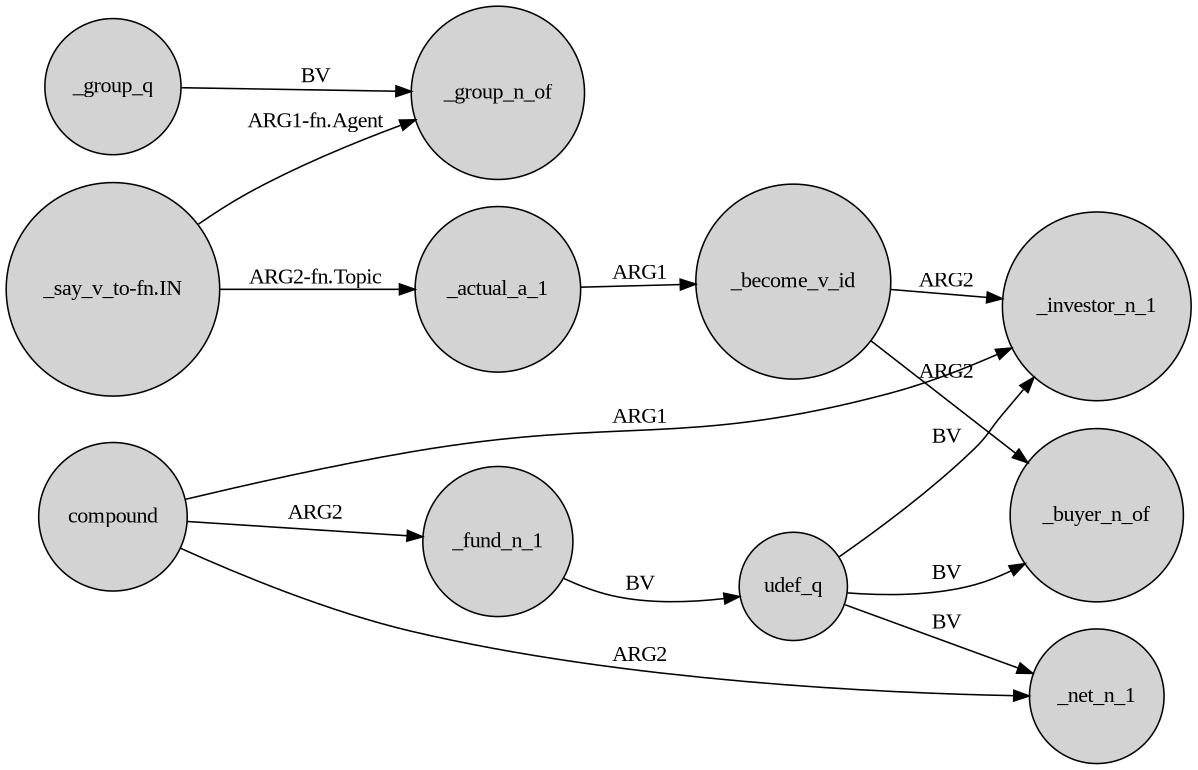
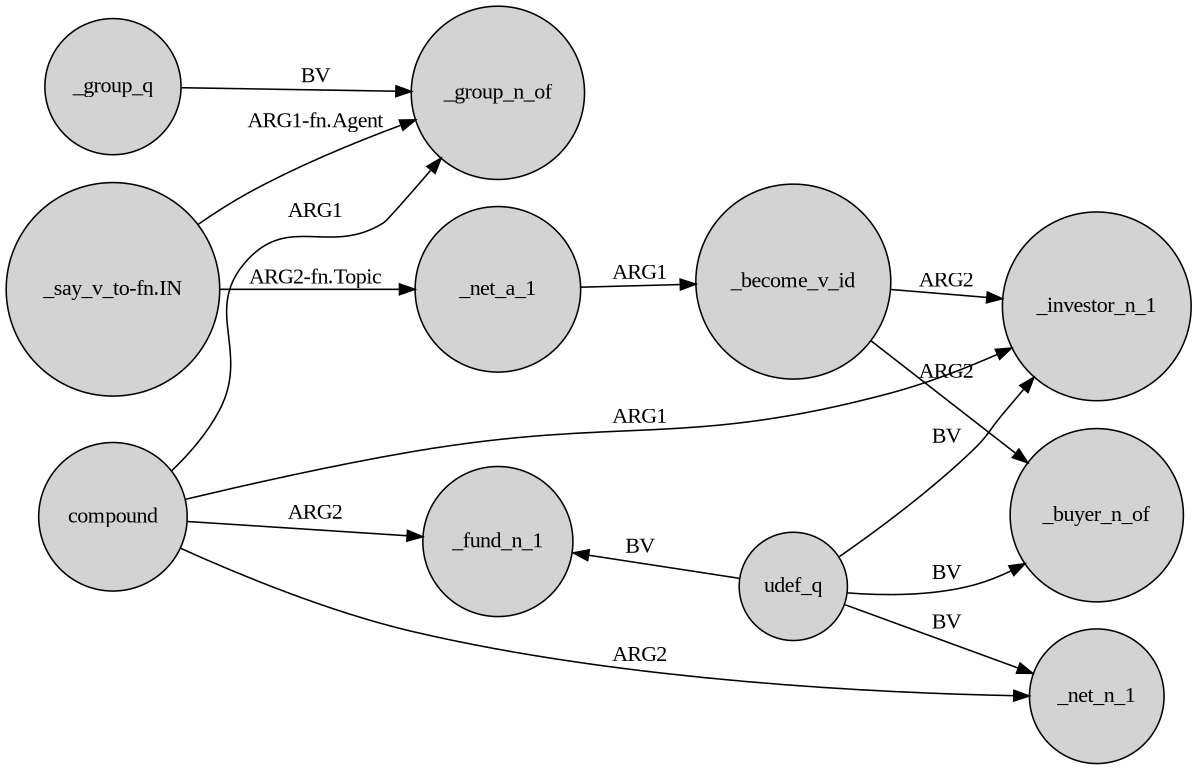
none -> (242, 268)
(498, 289) -> (498, 289)
(642, 600) -> (664, 567)
